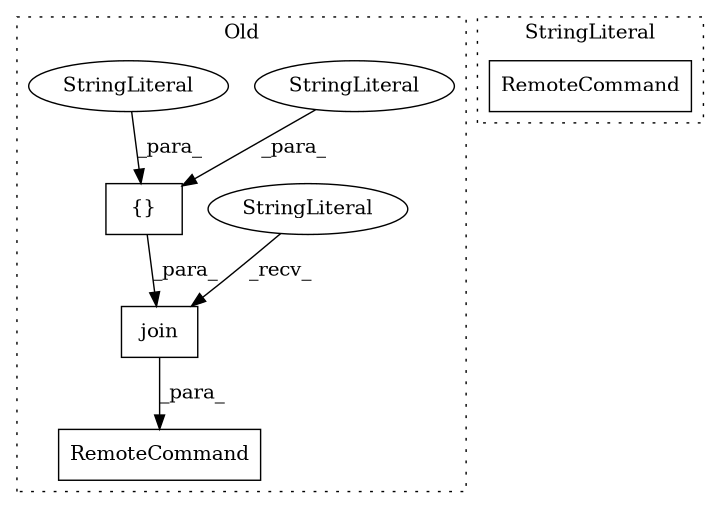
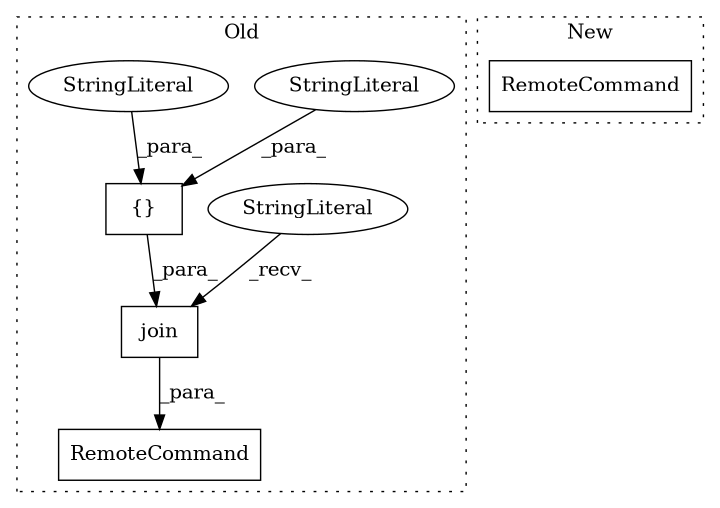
(590, 33) -> (590, 33)
